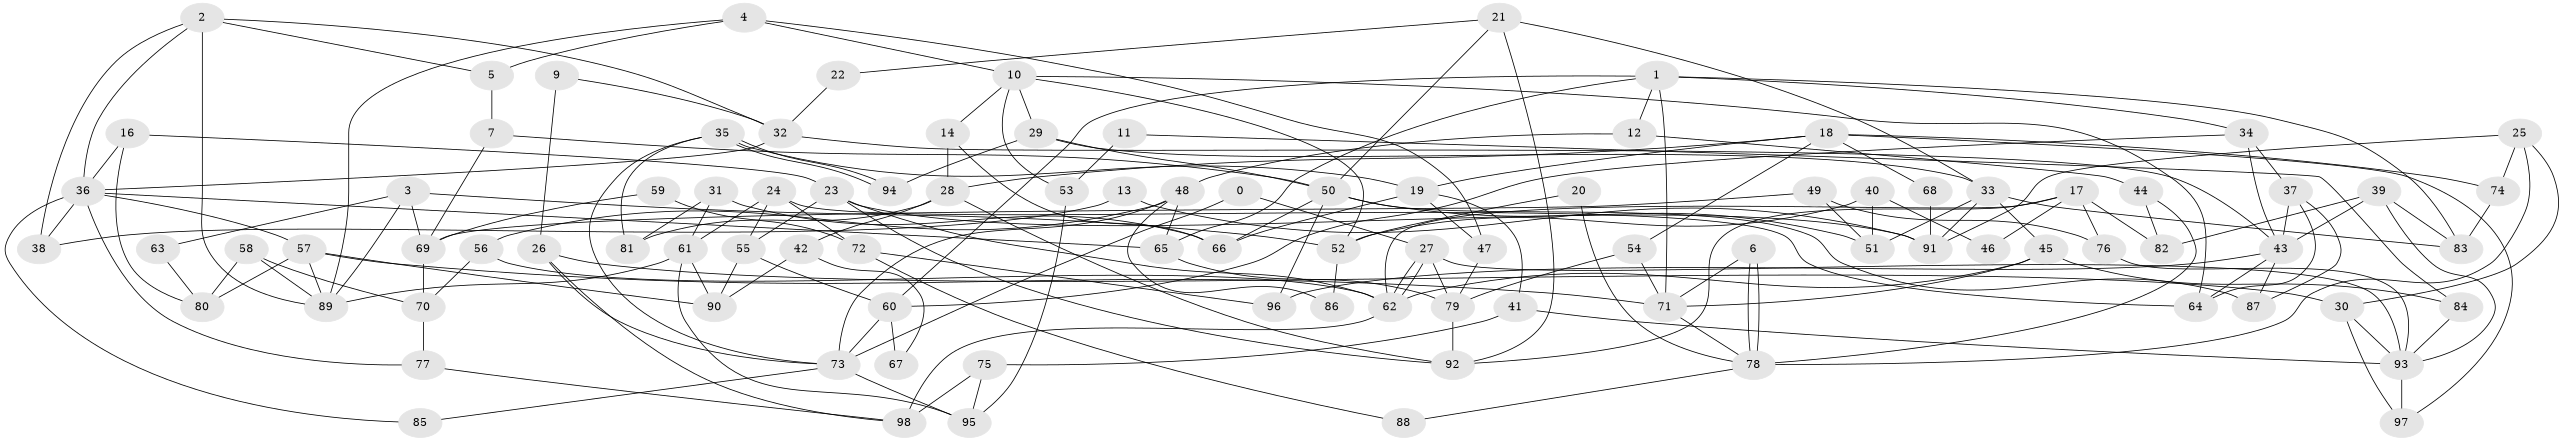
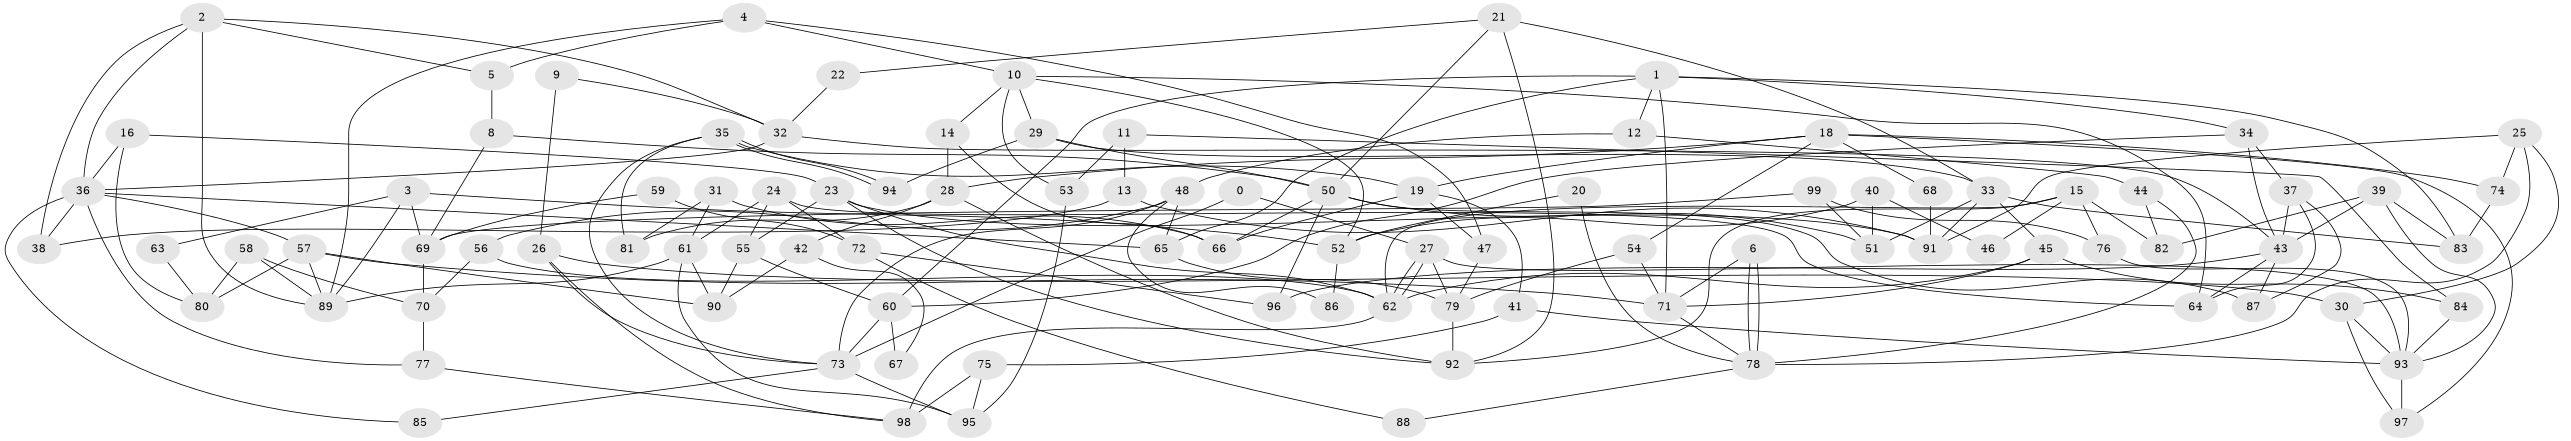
(492, 133) -> (492, 133)
none -> (1125, 163)
(1815, 191) -> (1815, 191)
(2077, 191) -> (2077, 191)
